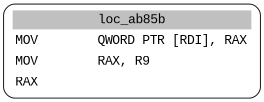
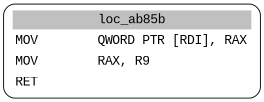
(57, 82) -> (57, 82)
